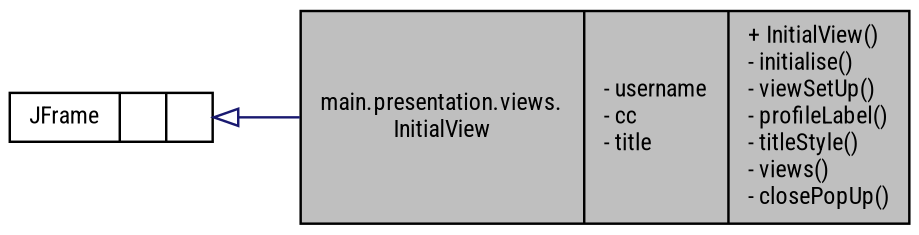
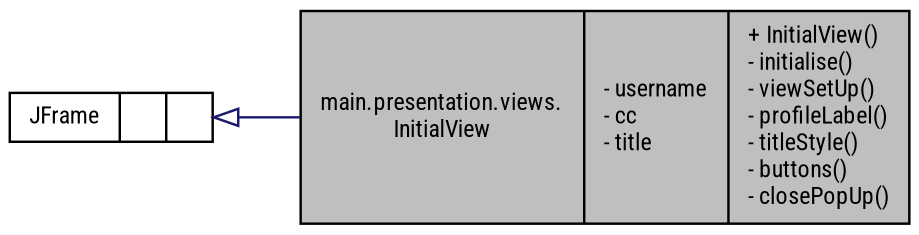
(790, 170) -> (798, 170)
